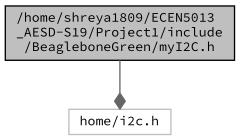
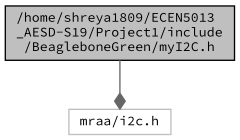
(120, 122) -> (120, 122)
